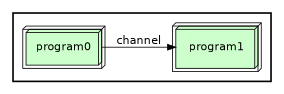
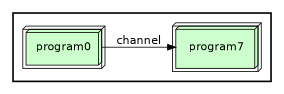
(217, 47) -> (217, 47)
